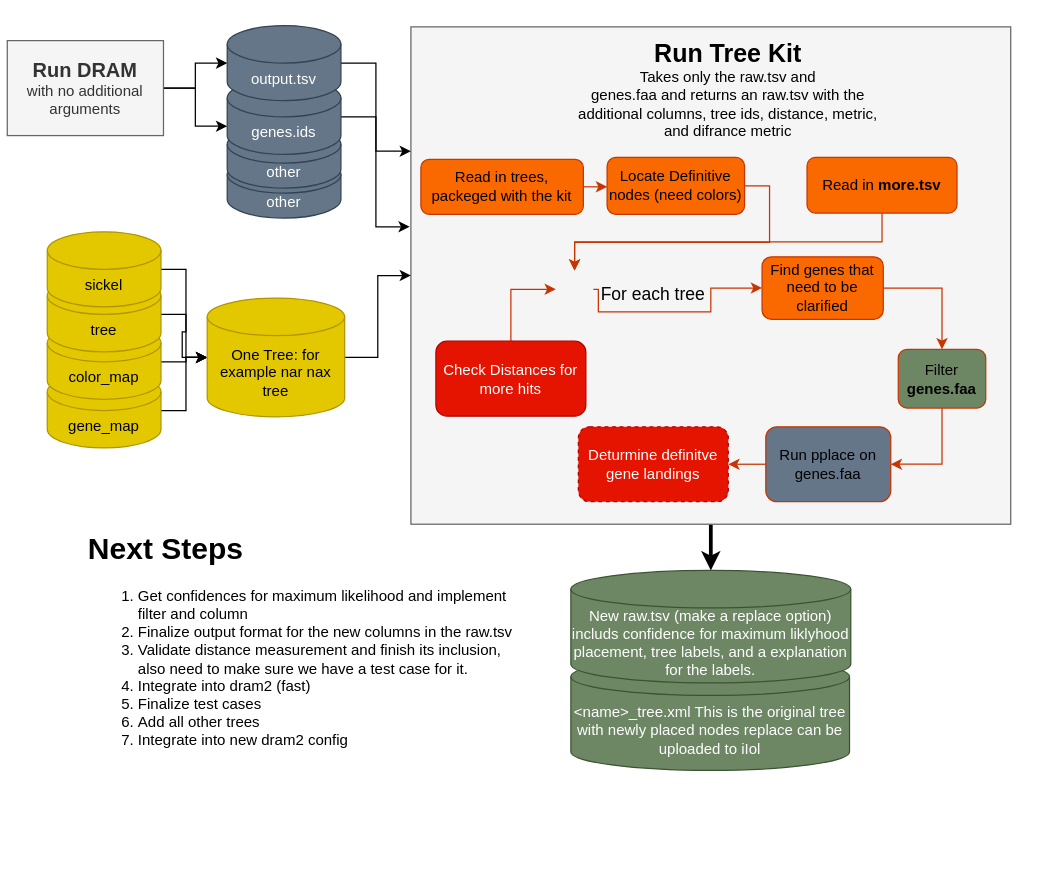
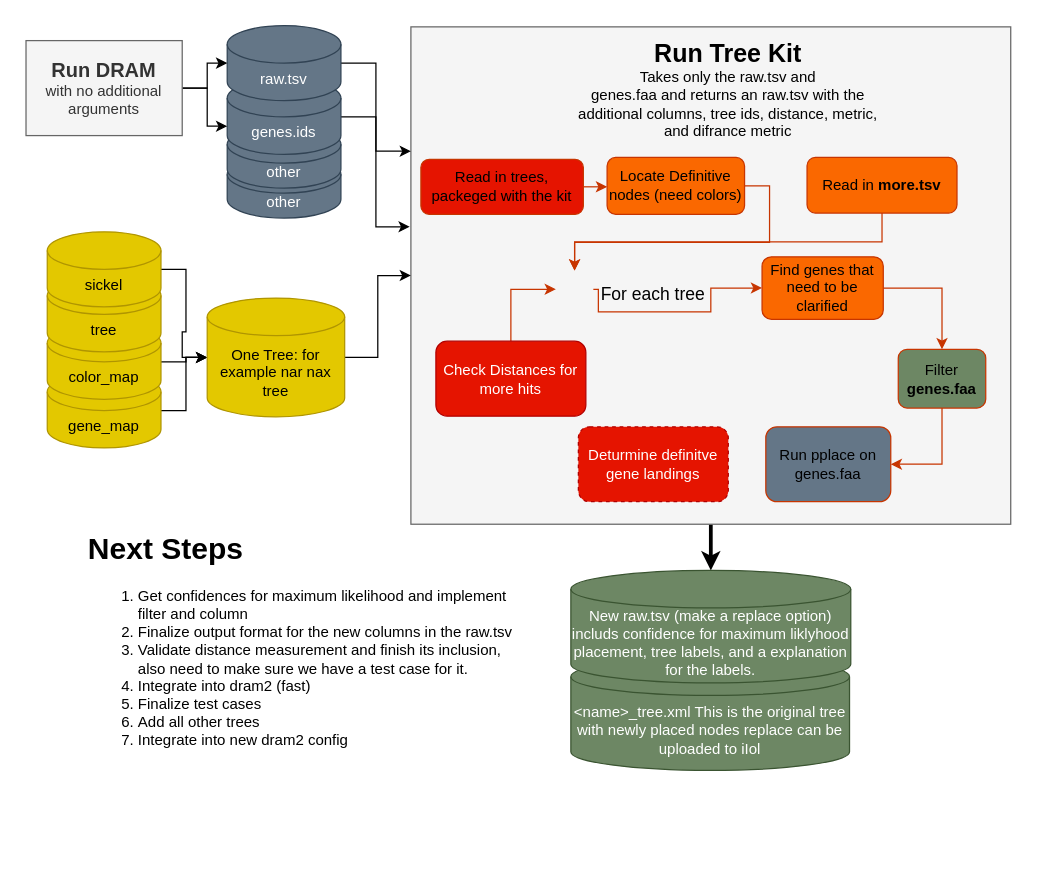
(284, 79) -> (284, 79)
(85, 88) -> (104, 88)
(502, 187) -> (502, 187)
(186, 343) -> none
(751, 464) -> none
